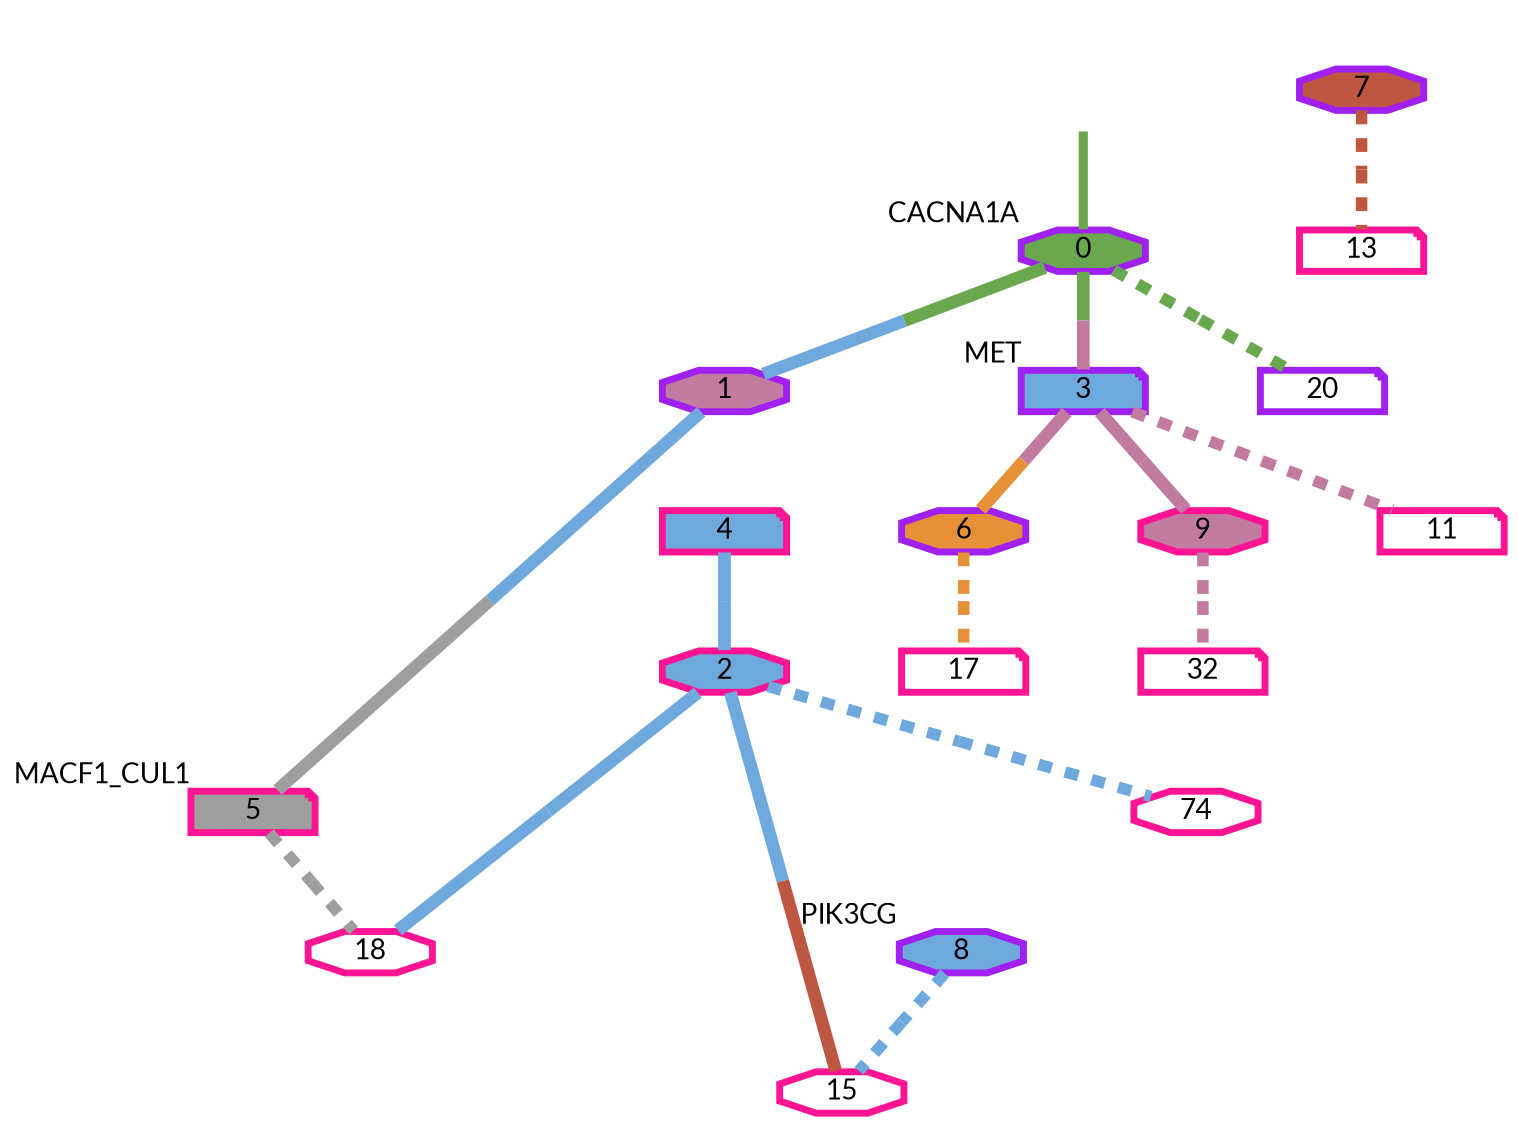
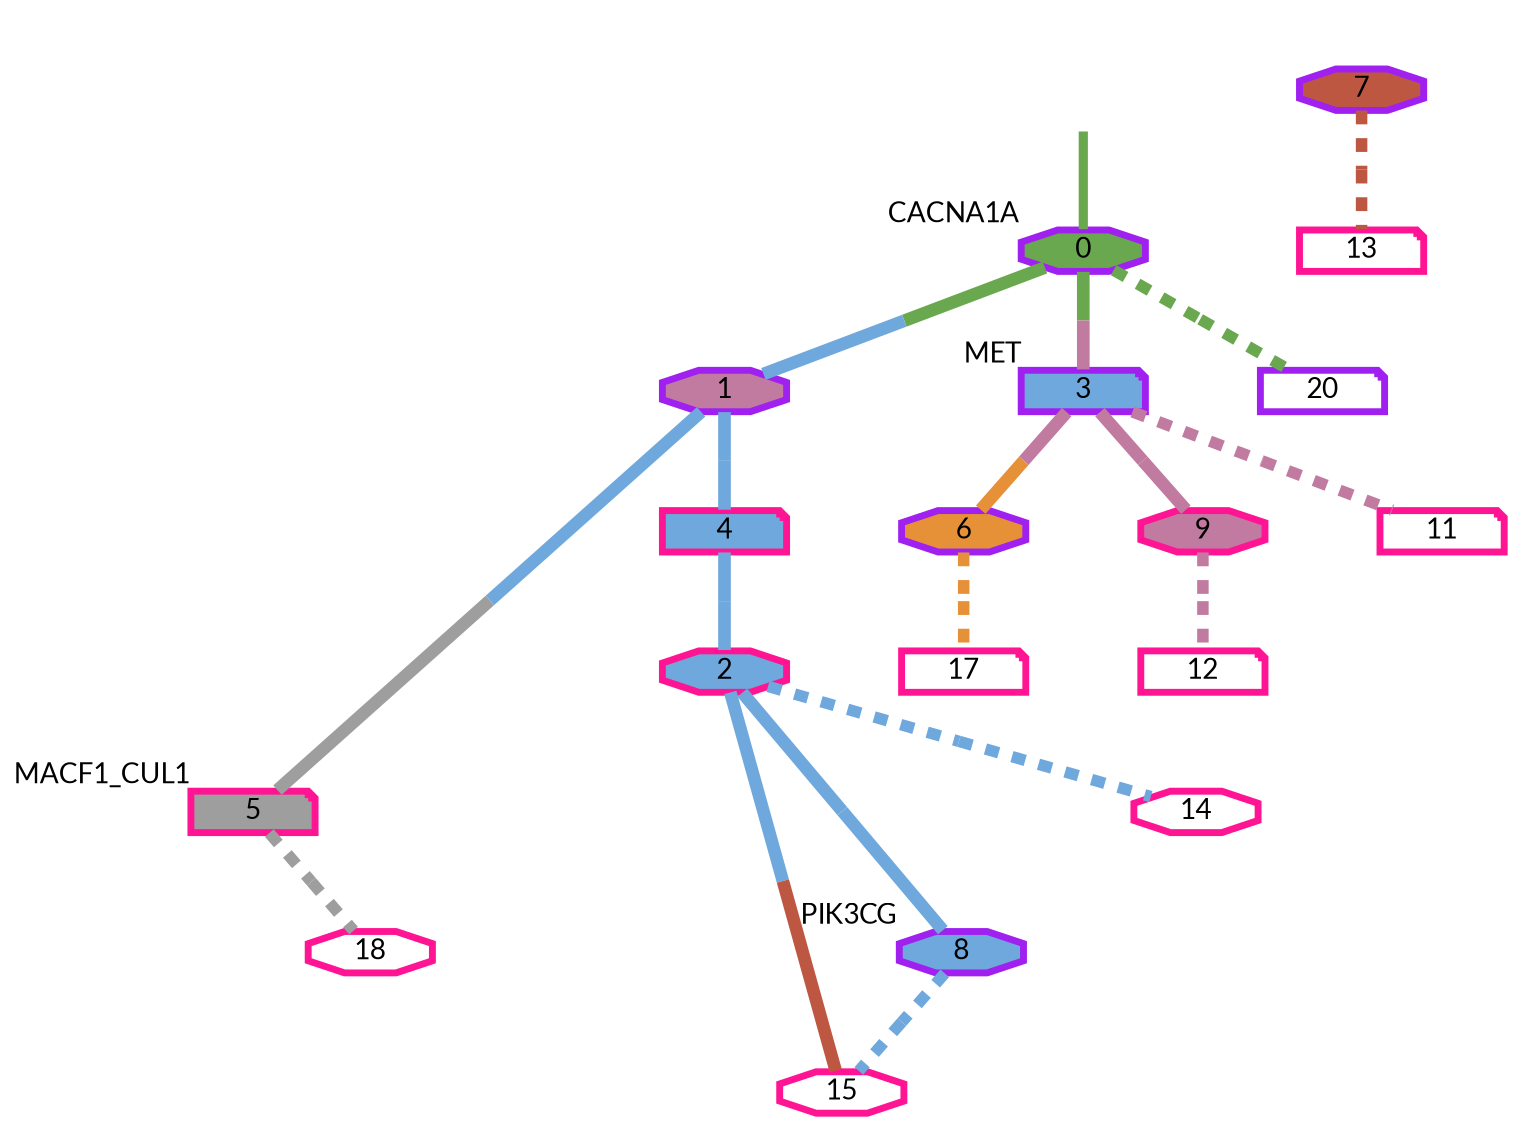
none -> (724, 461)
(1203, 672) -> (1203, 672)
(548, 811) -> (843, 811)
(1196, 812) -> (1196, 812)
